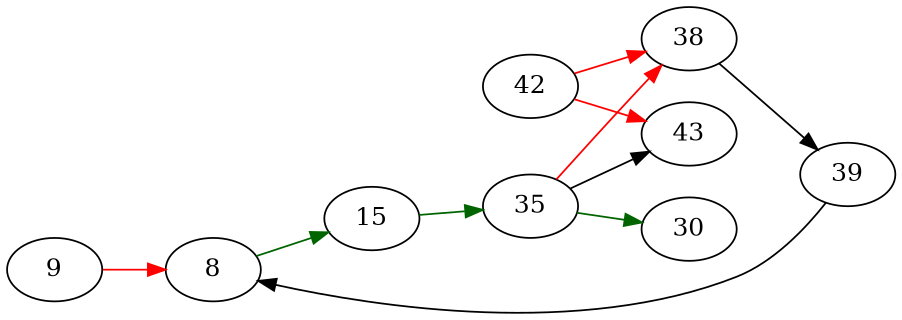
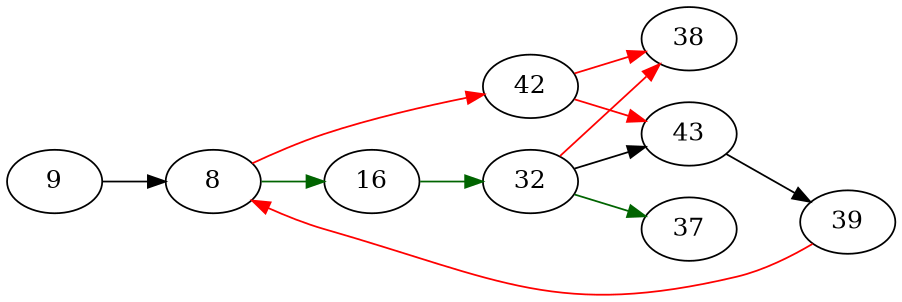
(762, 101) -> (760, 173)
none -> (357, 124)
(531, 206) -> (531, 182)
(372, 219) -> (372, 182)
(689, 229) -> (689, 229)
(125, 270) -> (125, 182)
(566, 311) -> (539, 289)
